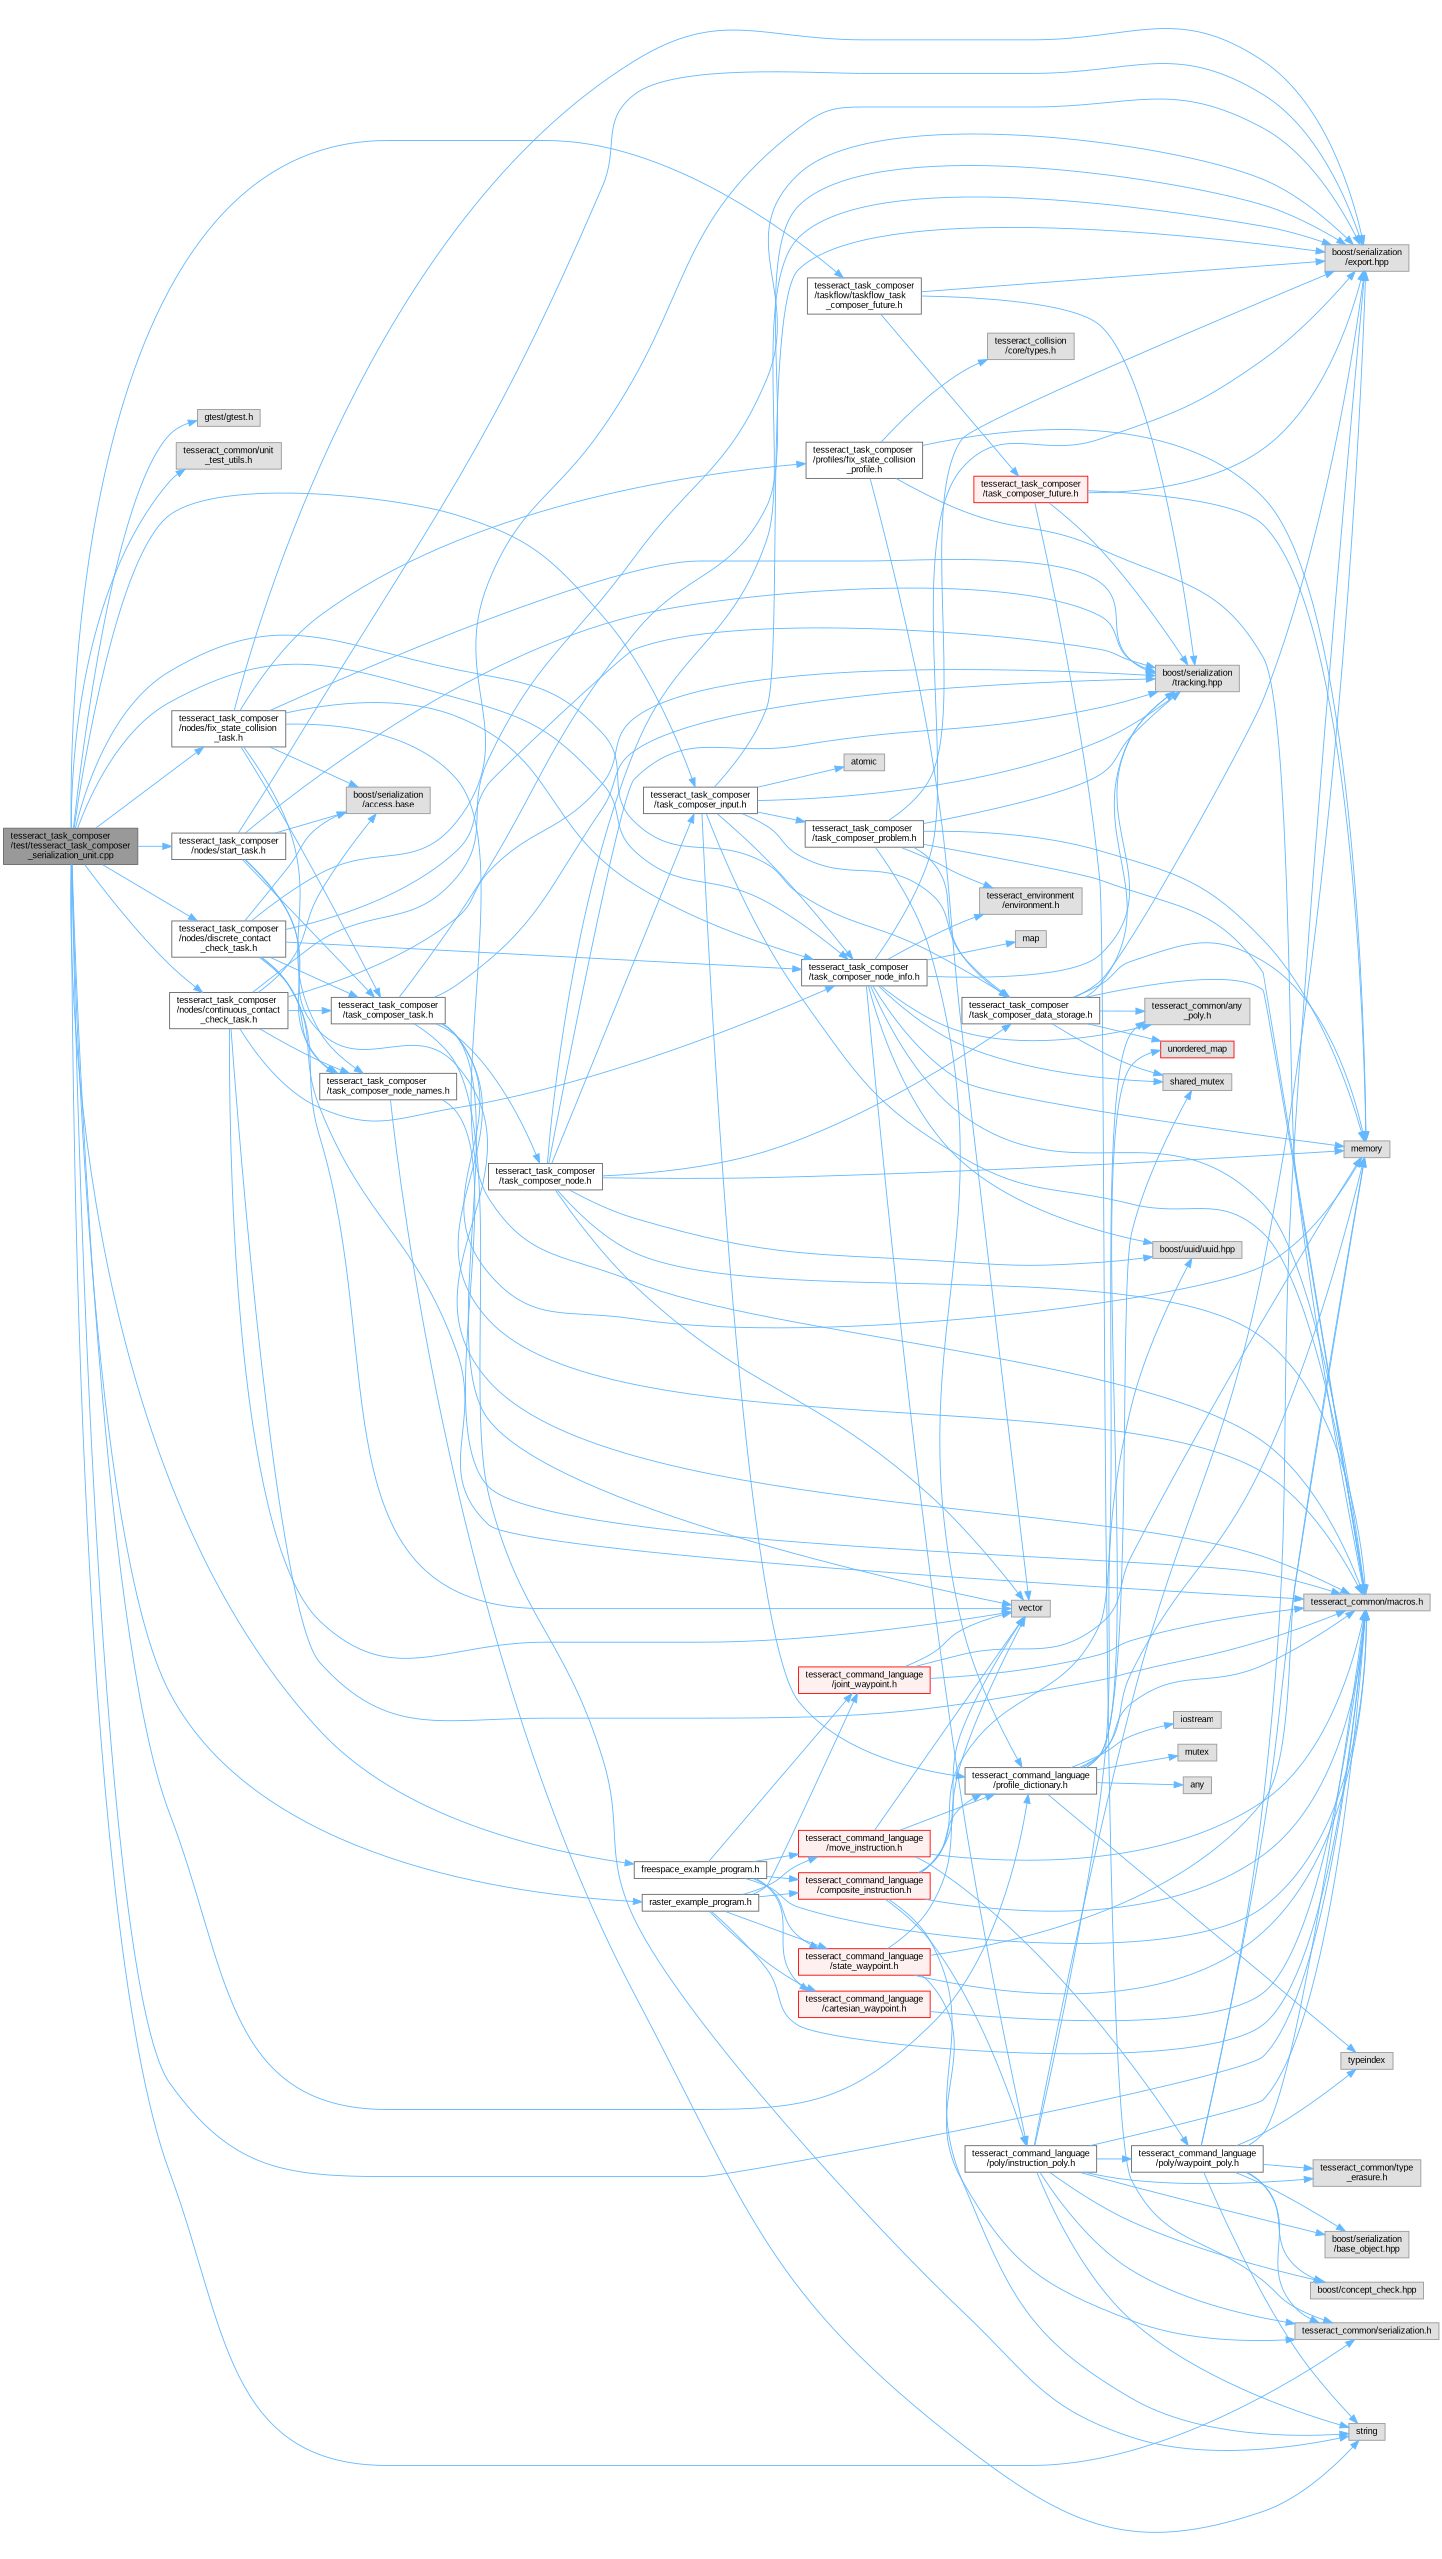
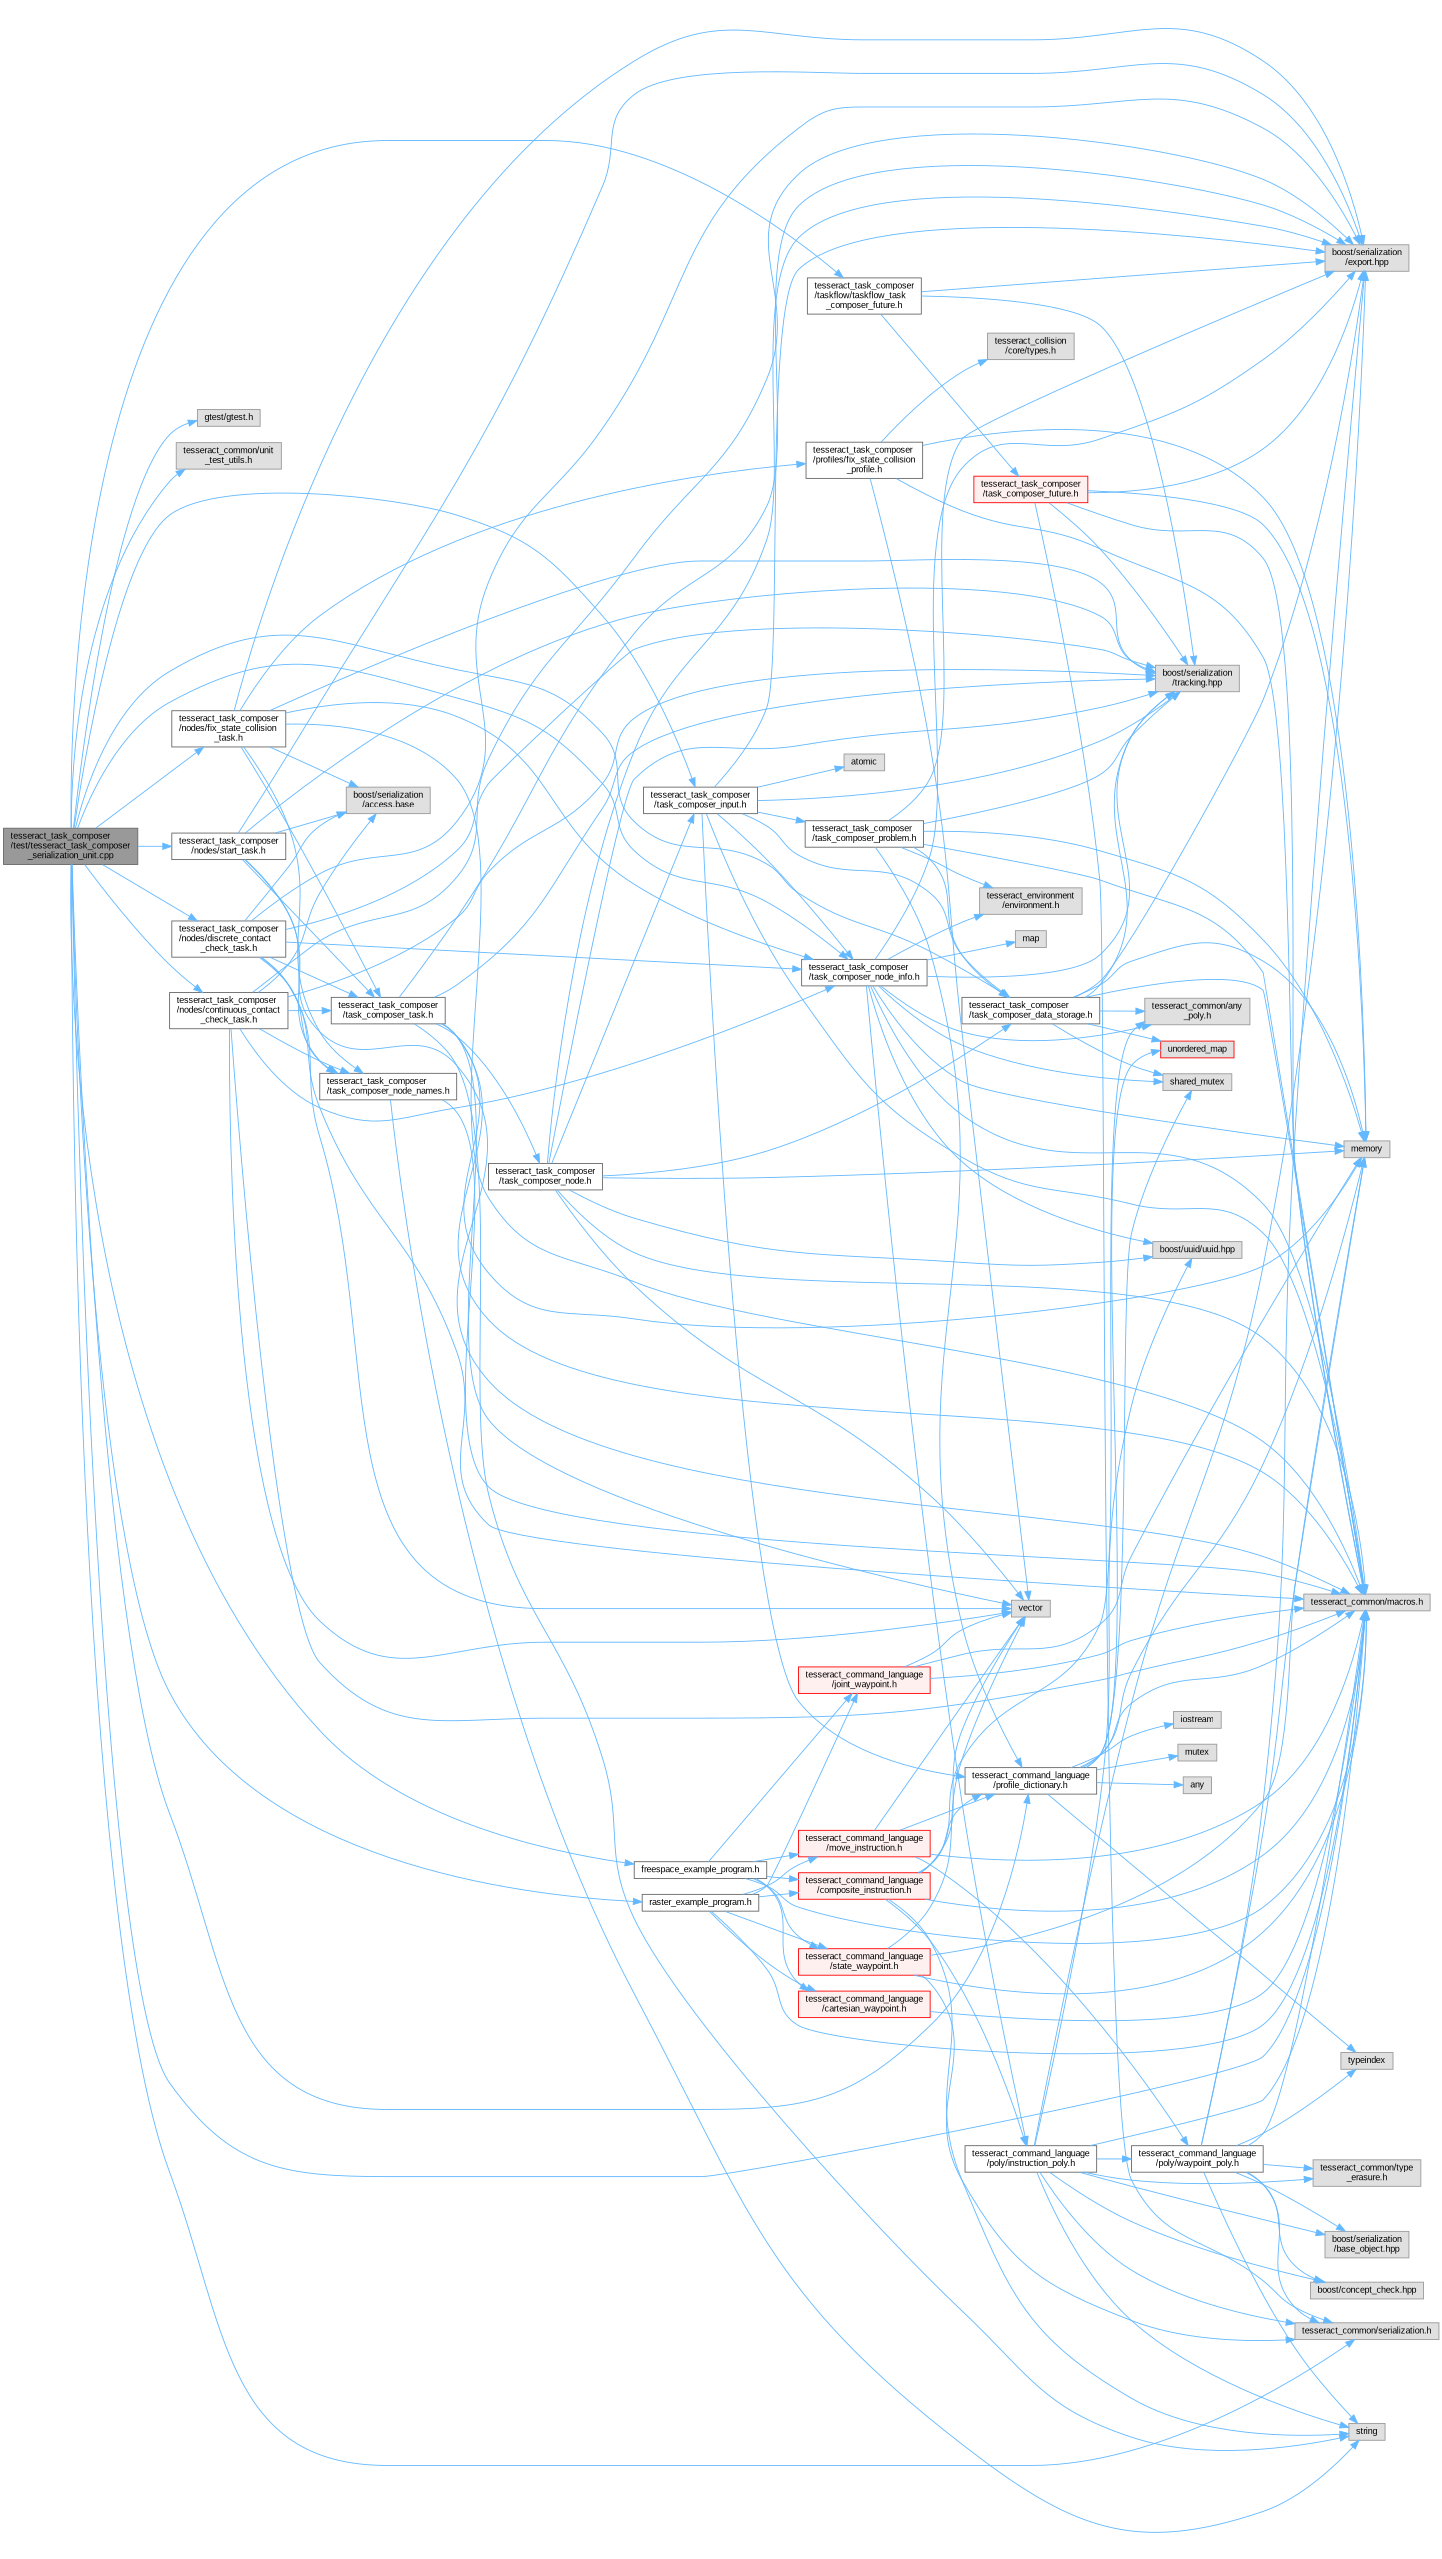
none -> (1293, 906)
